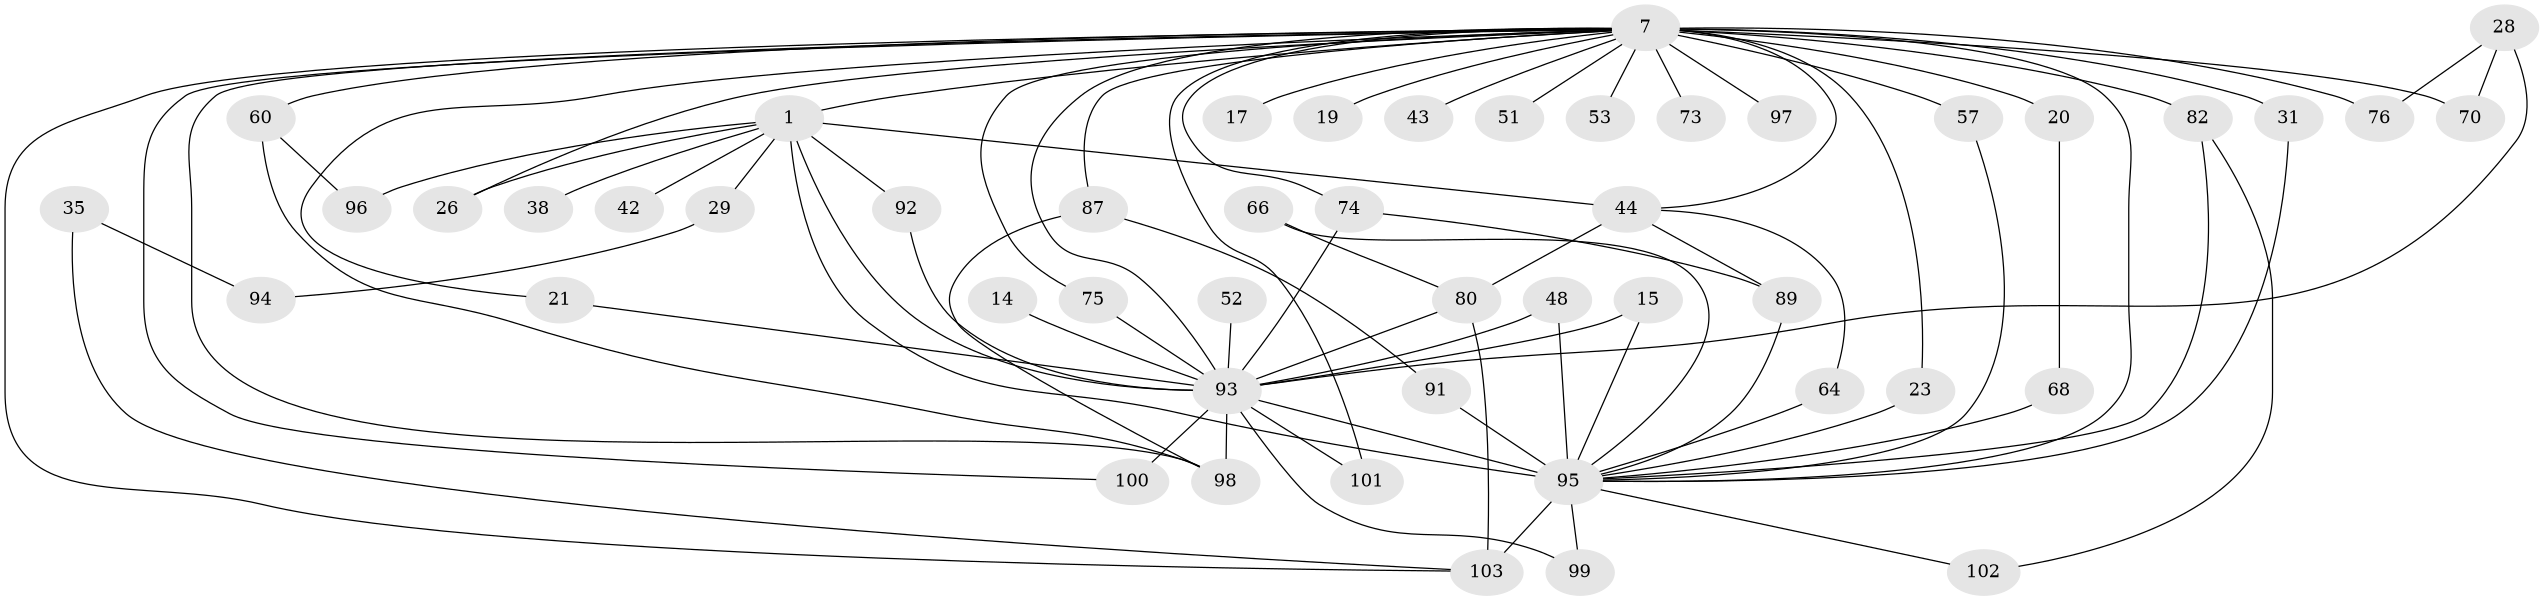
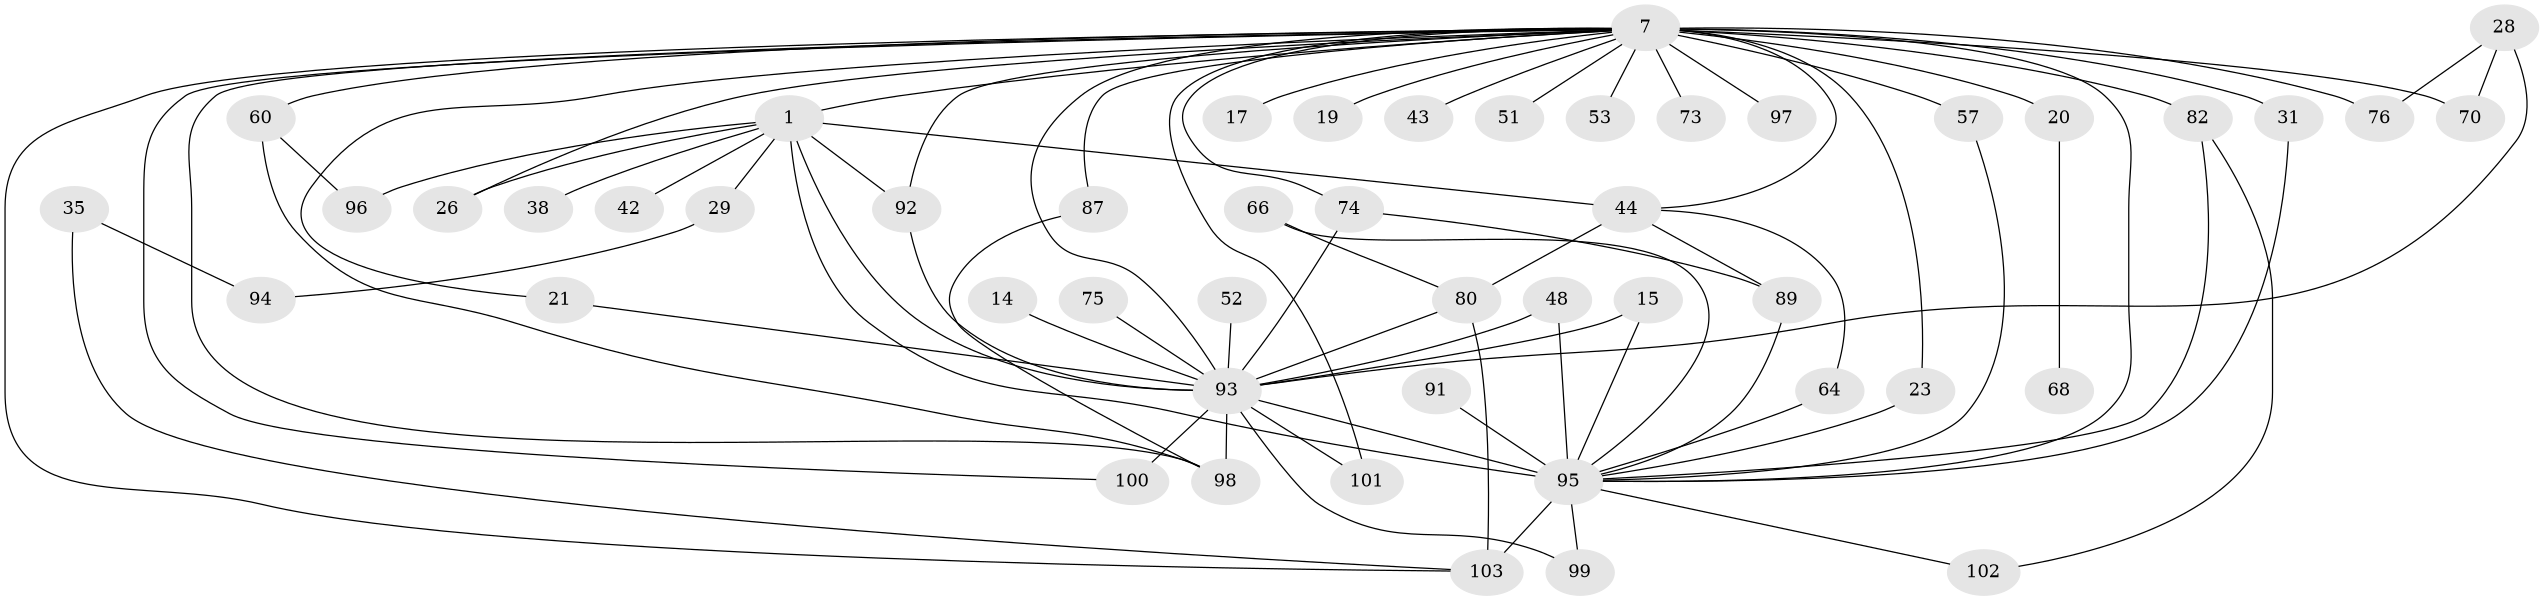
(1008, 95) -> (1231, 53)
(1308, 295) -> none
(1820, 453) -> none
